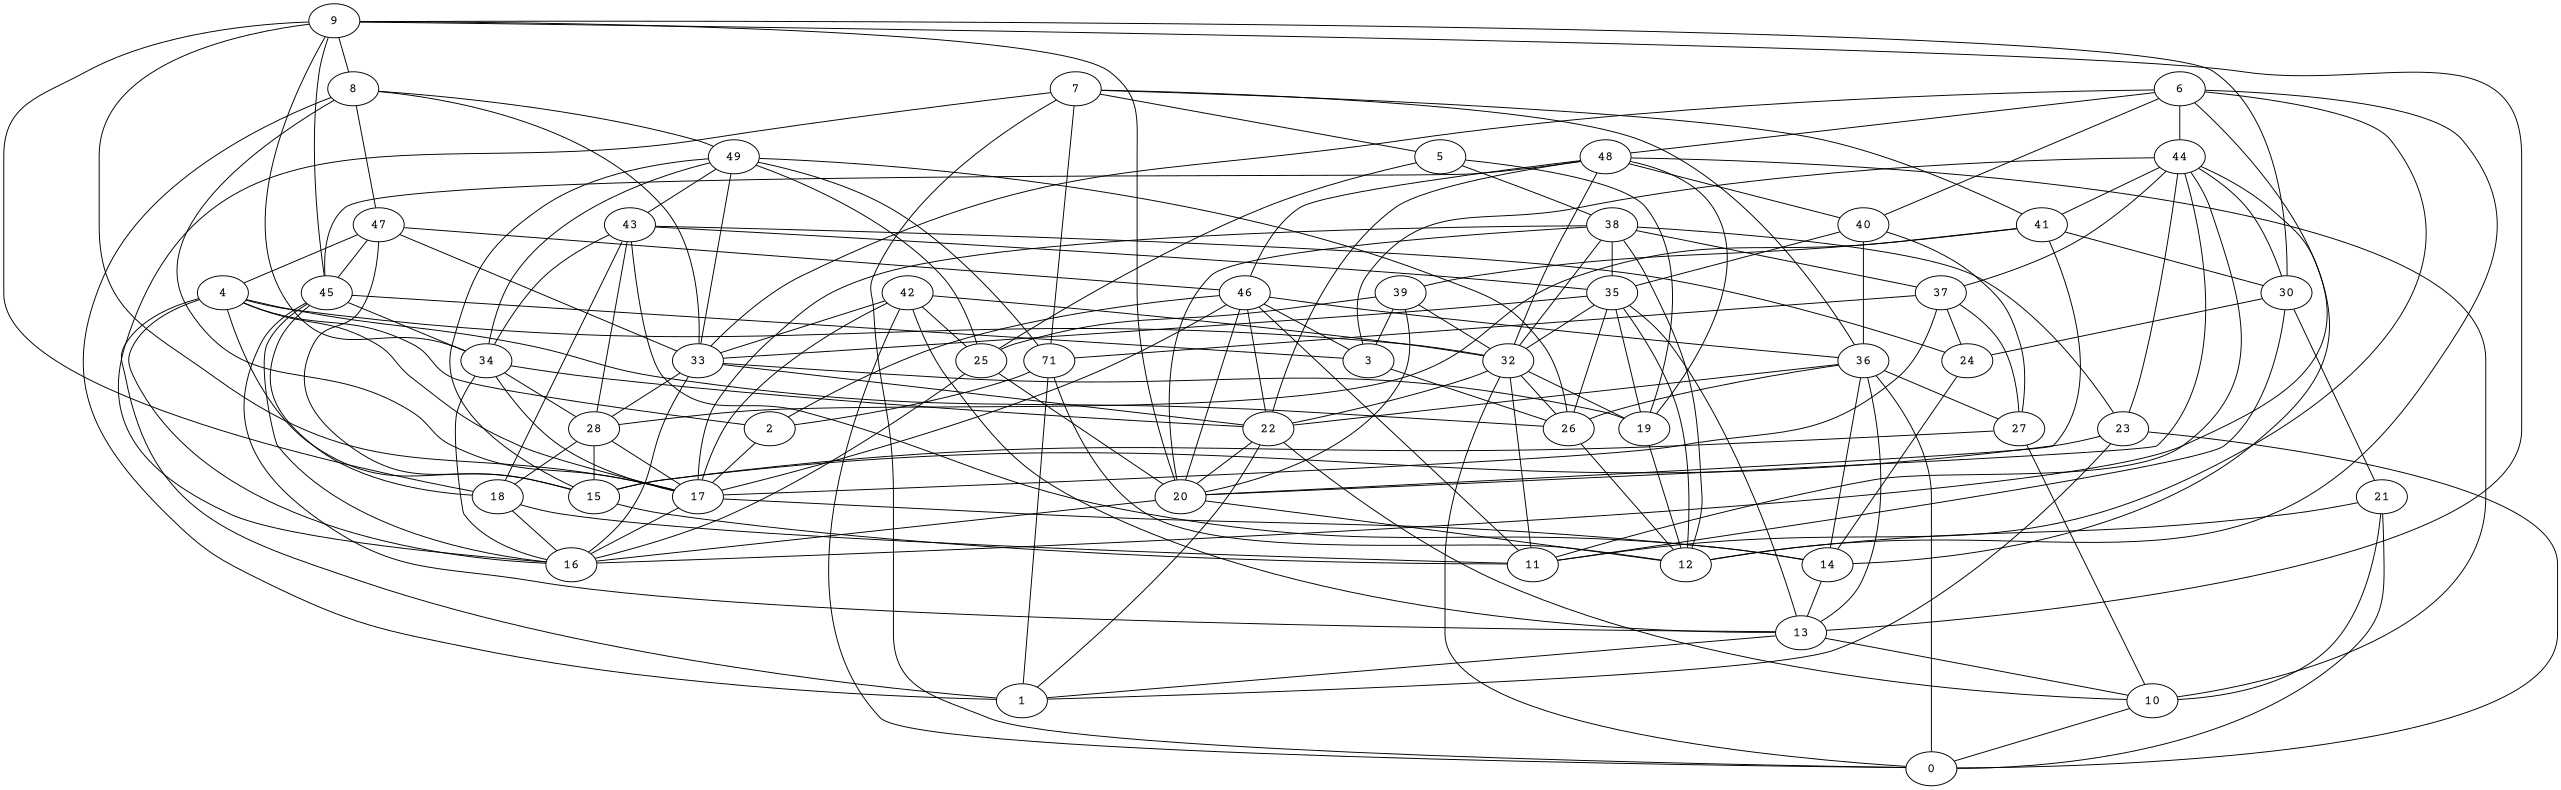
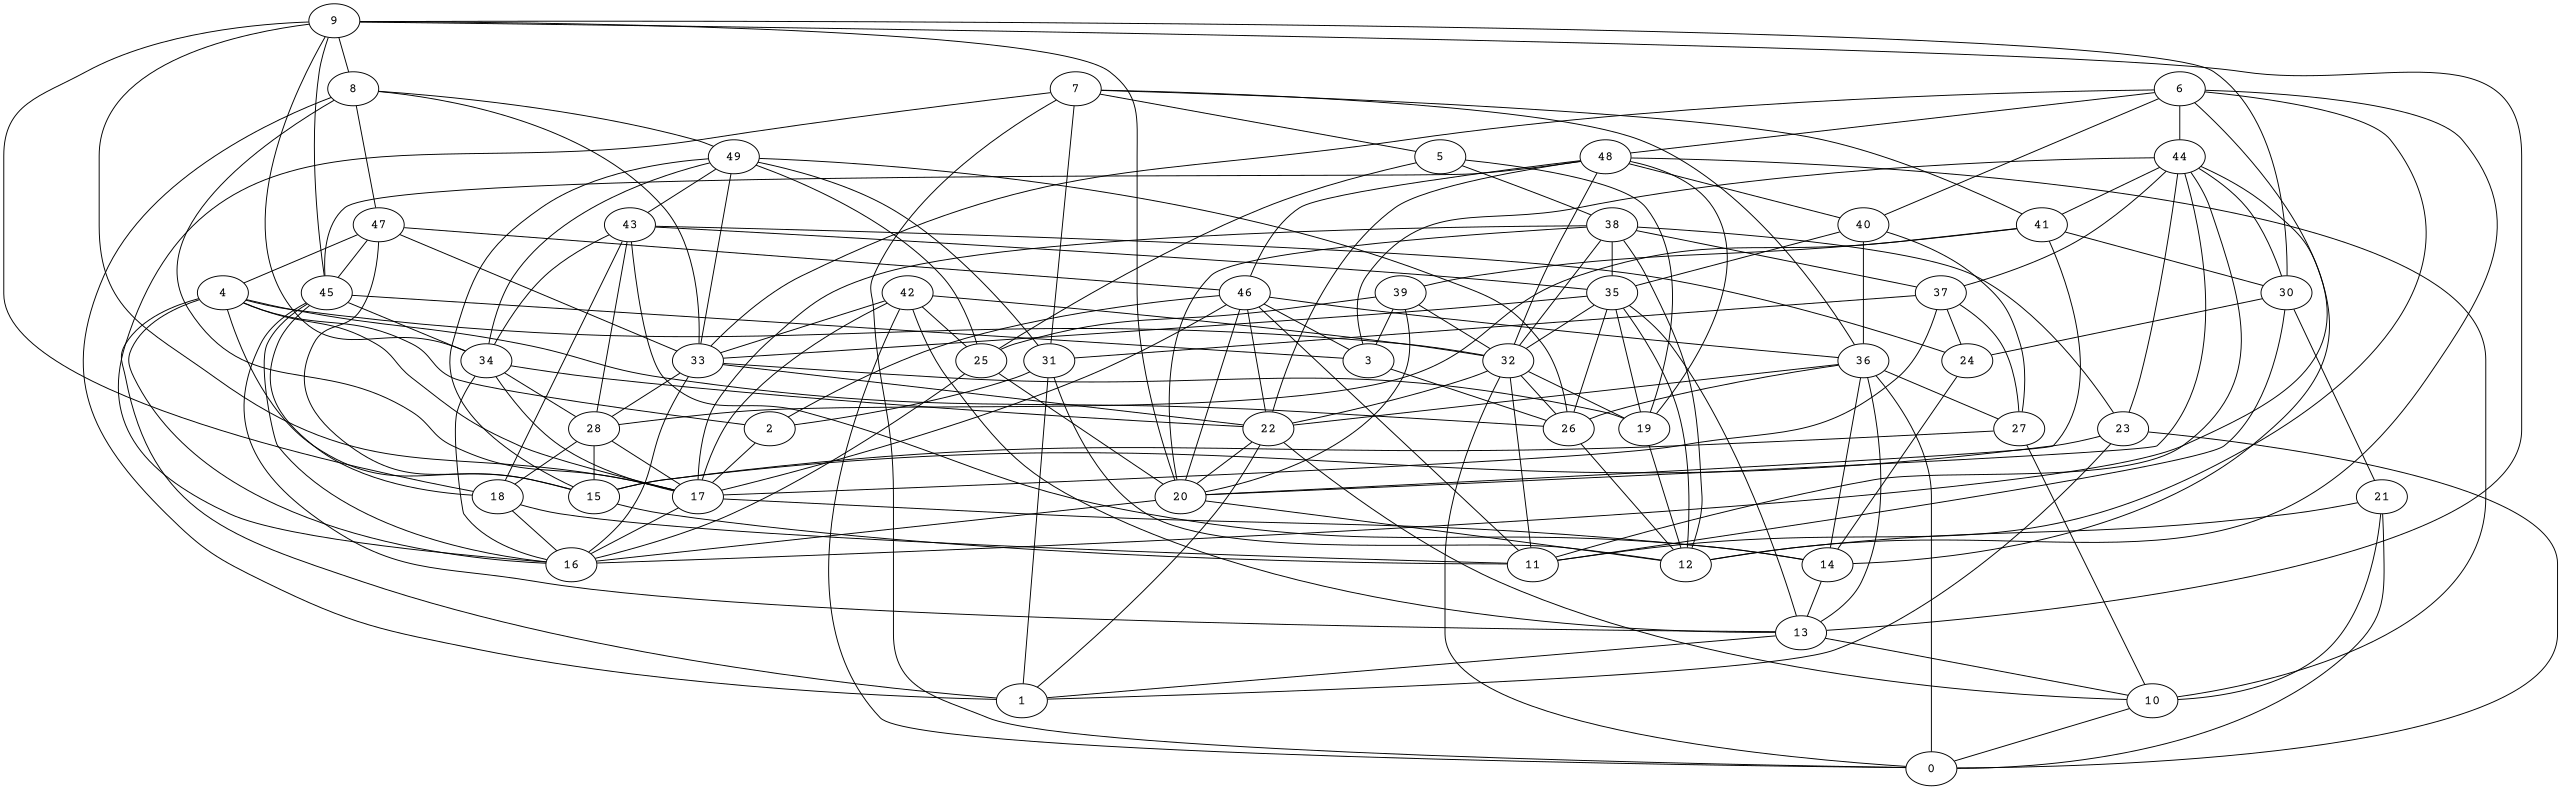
(1049, 361) -> (1049, 361)
